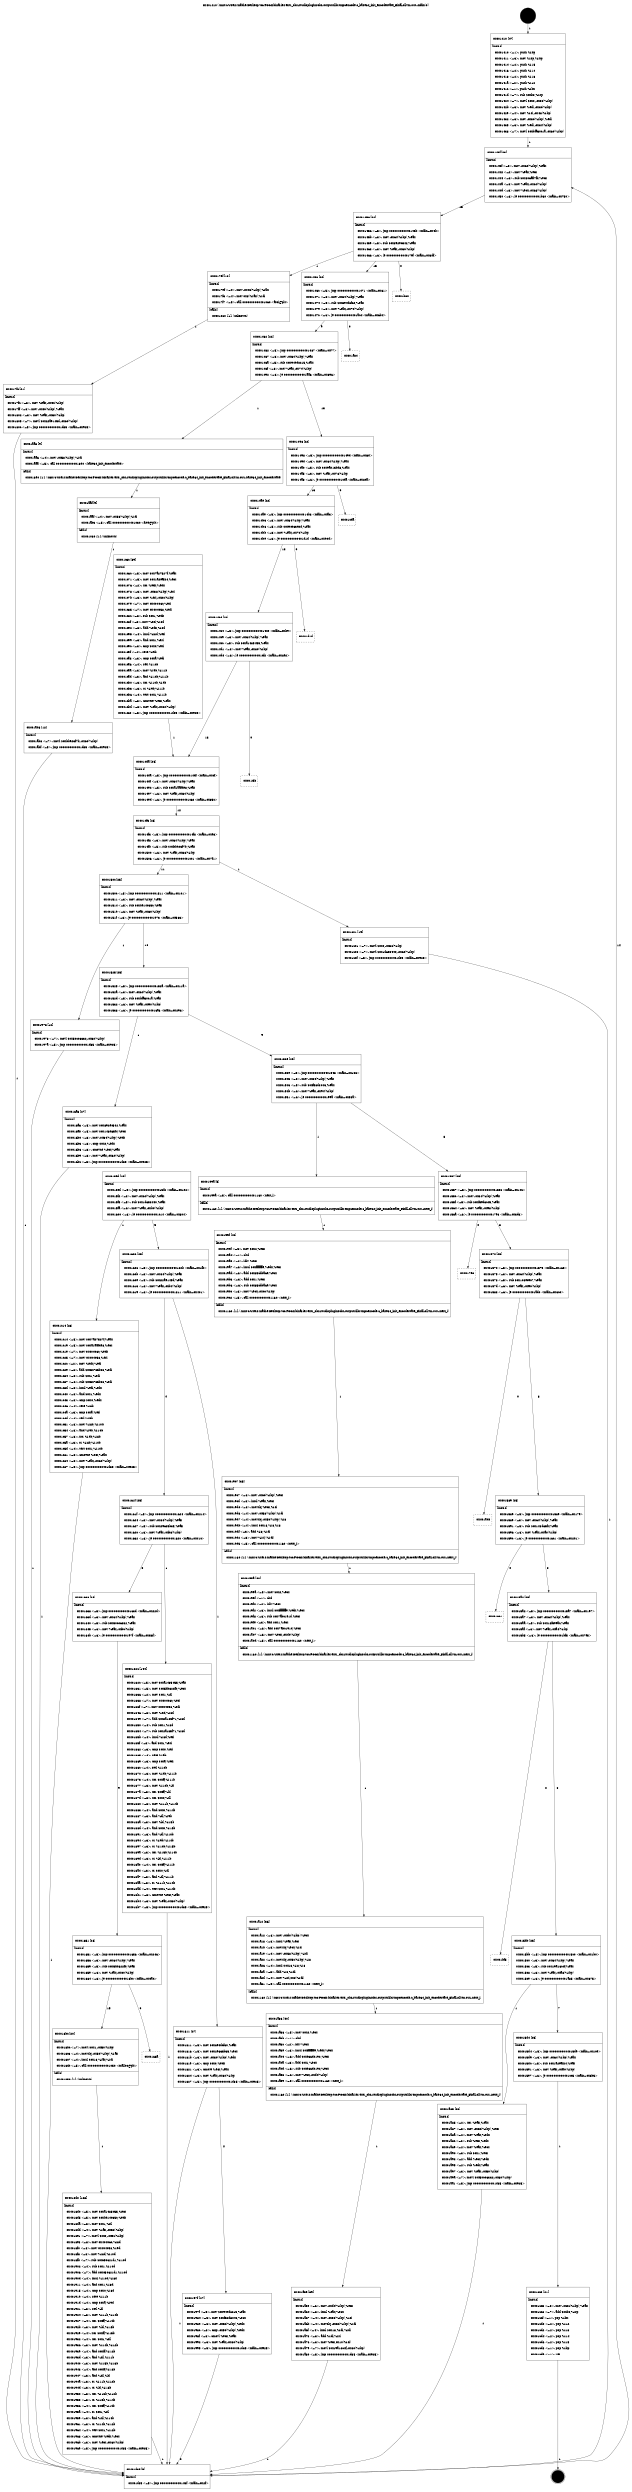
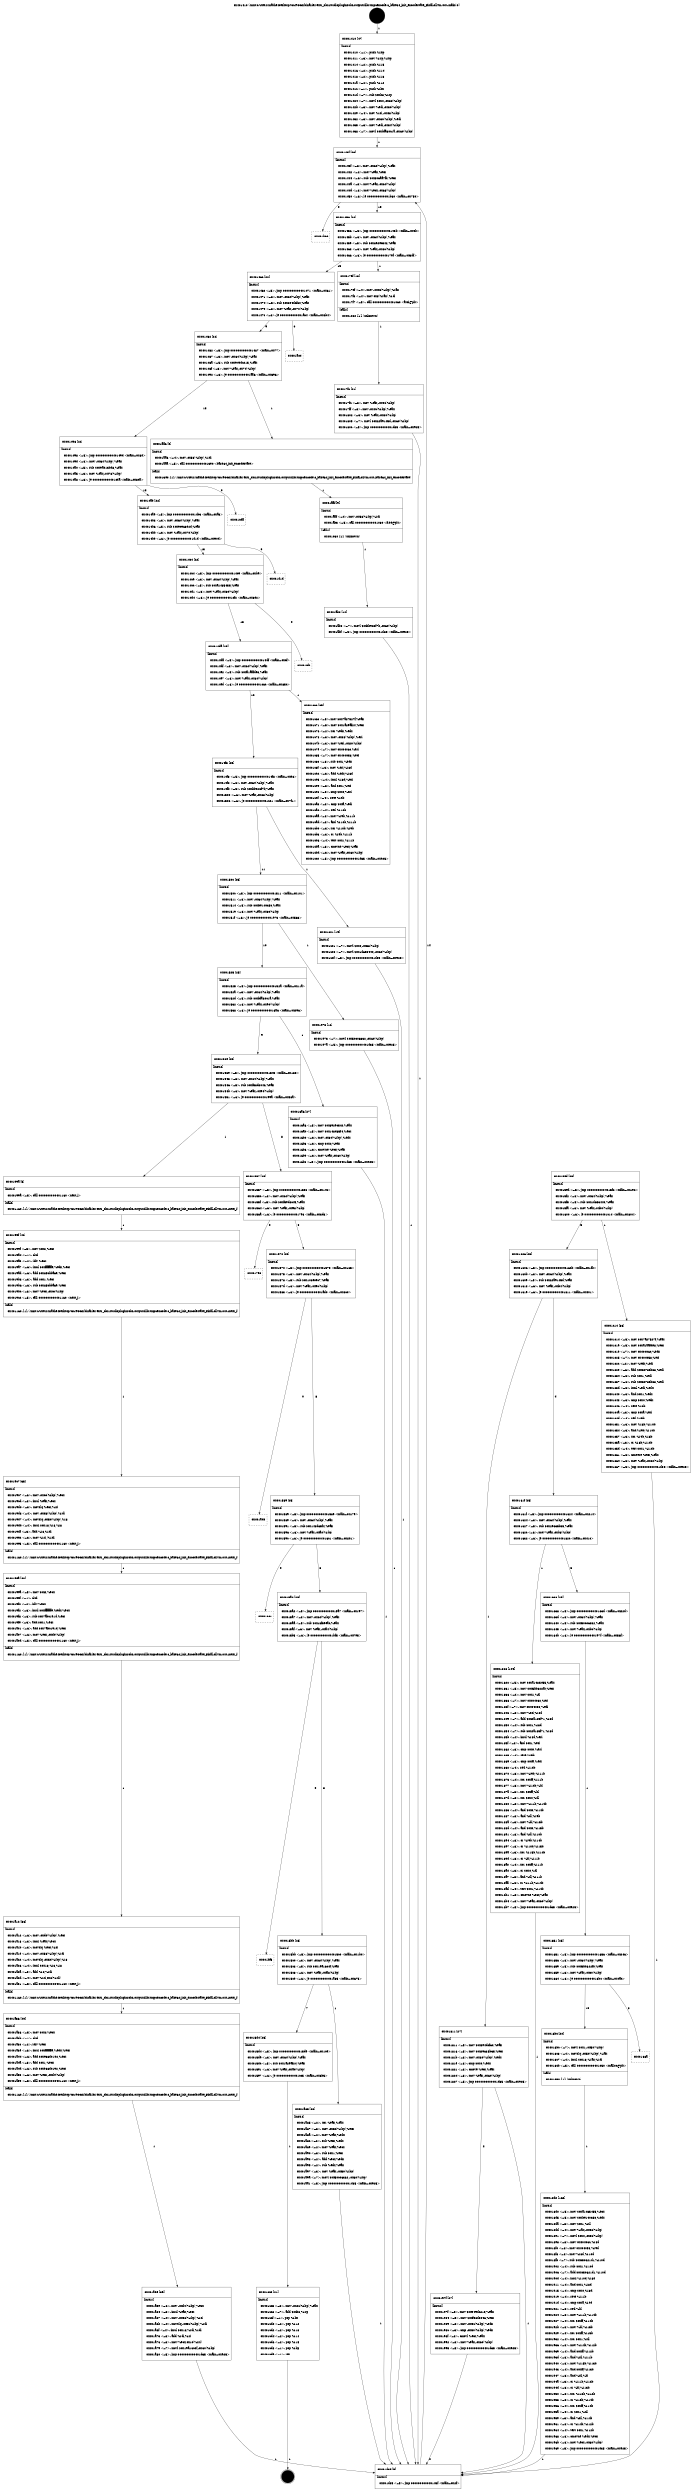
(400, 275) -> (330, 215)
(171, 737) -> (295, 695)
(118, 1788) -> (587, 1788)
